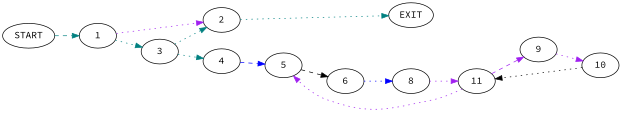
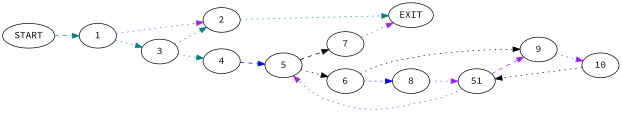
none -> (345, 44)
none -> (435, 54)
(311, 72) -> (311, 72)
(477, 81) -> (477, 81)
